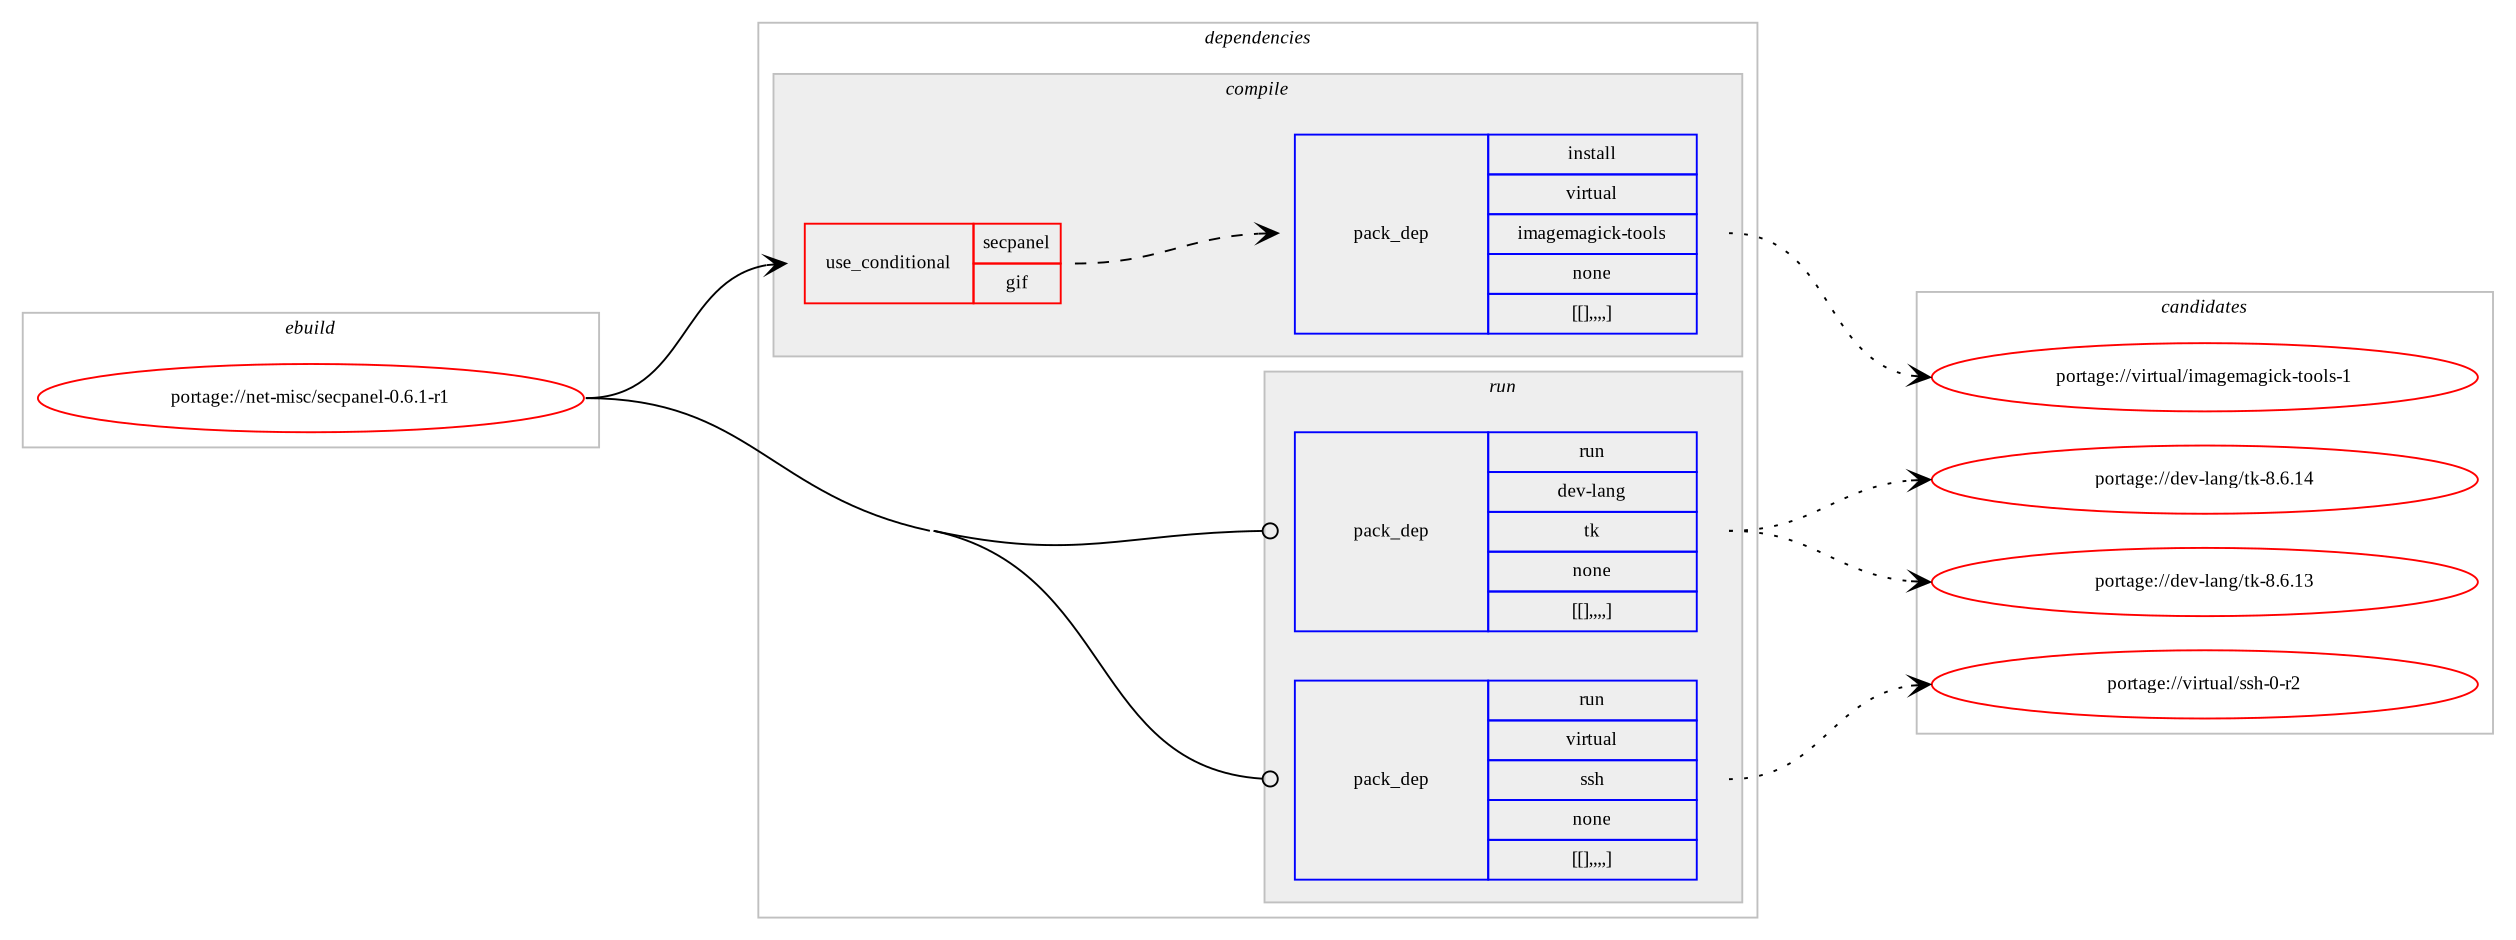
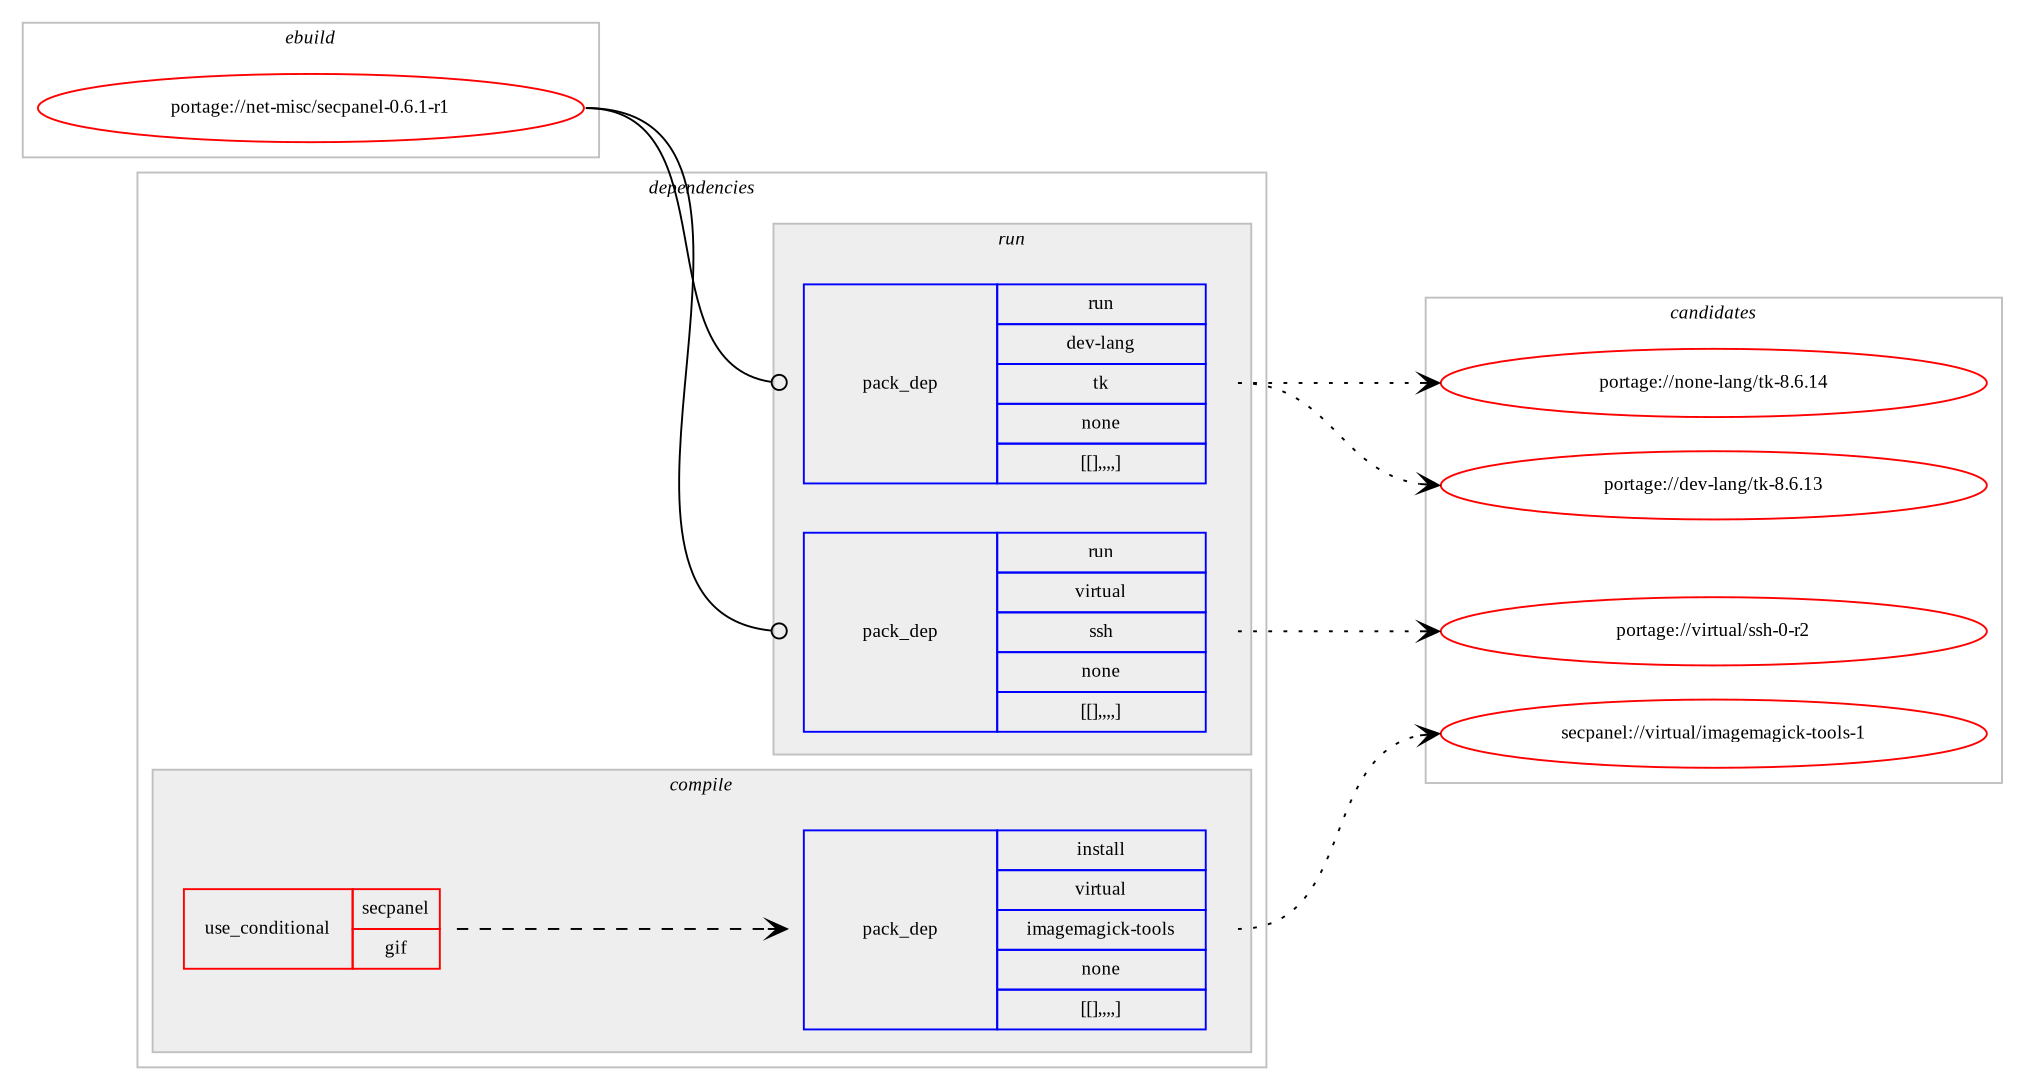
(680, 339) -> none
(2205, 377) -> (1714, 734)
(2205, 480) -> (1714, 383)
